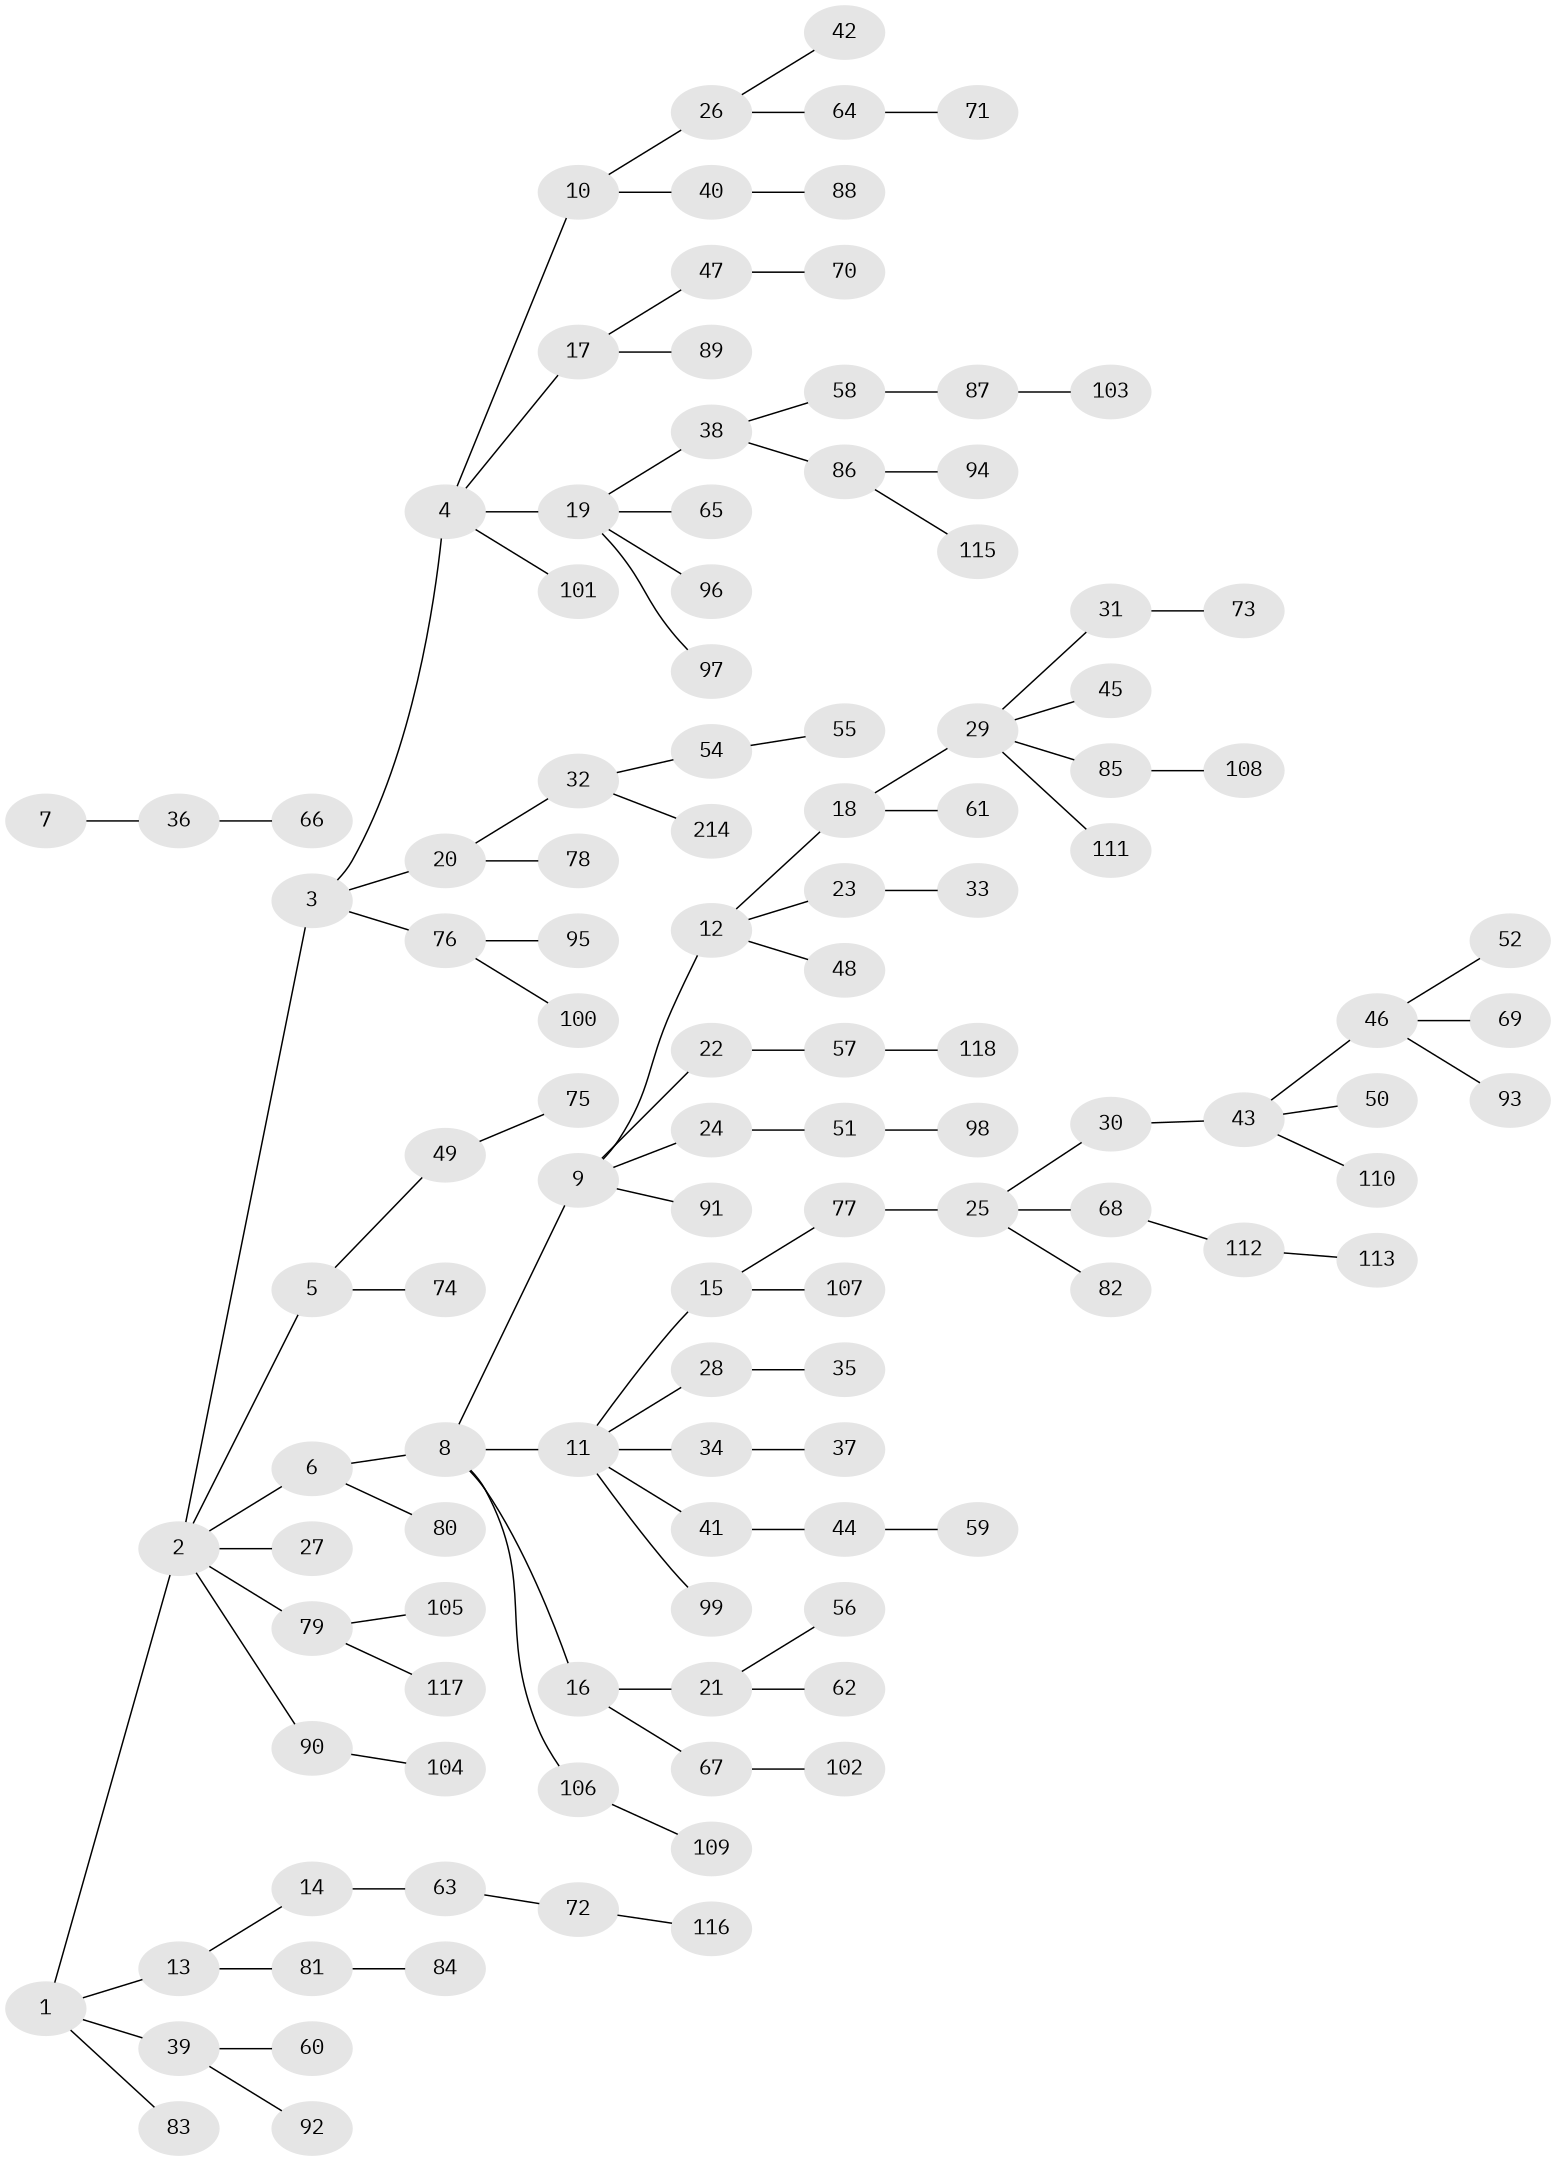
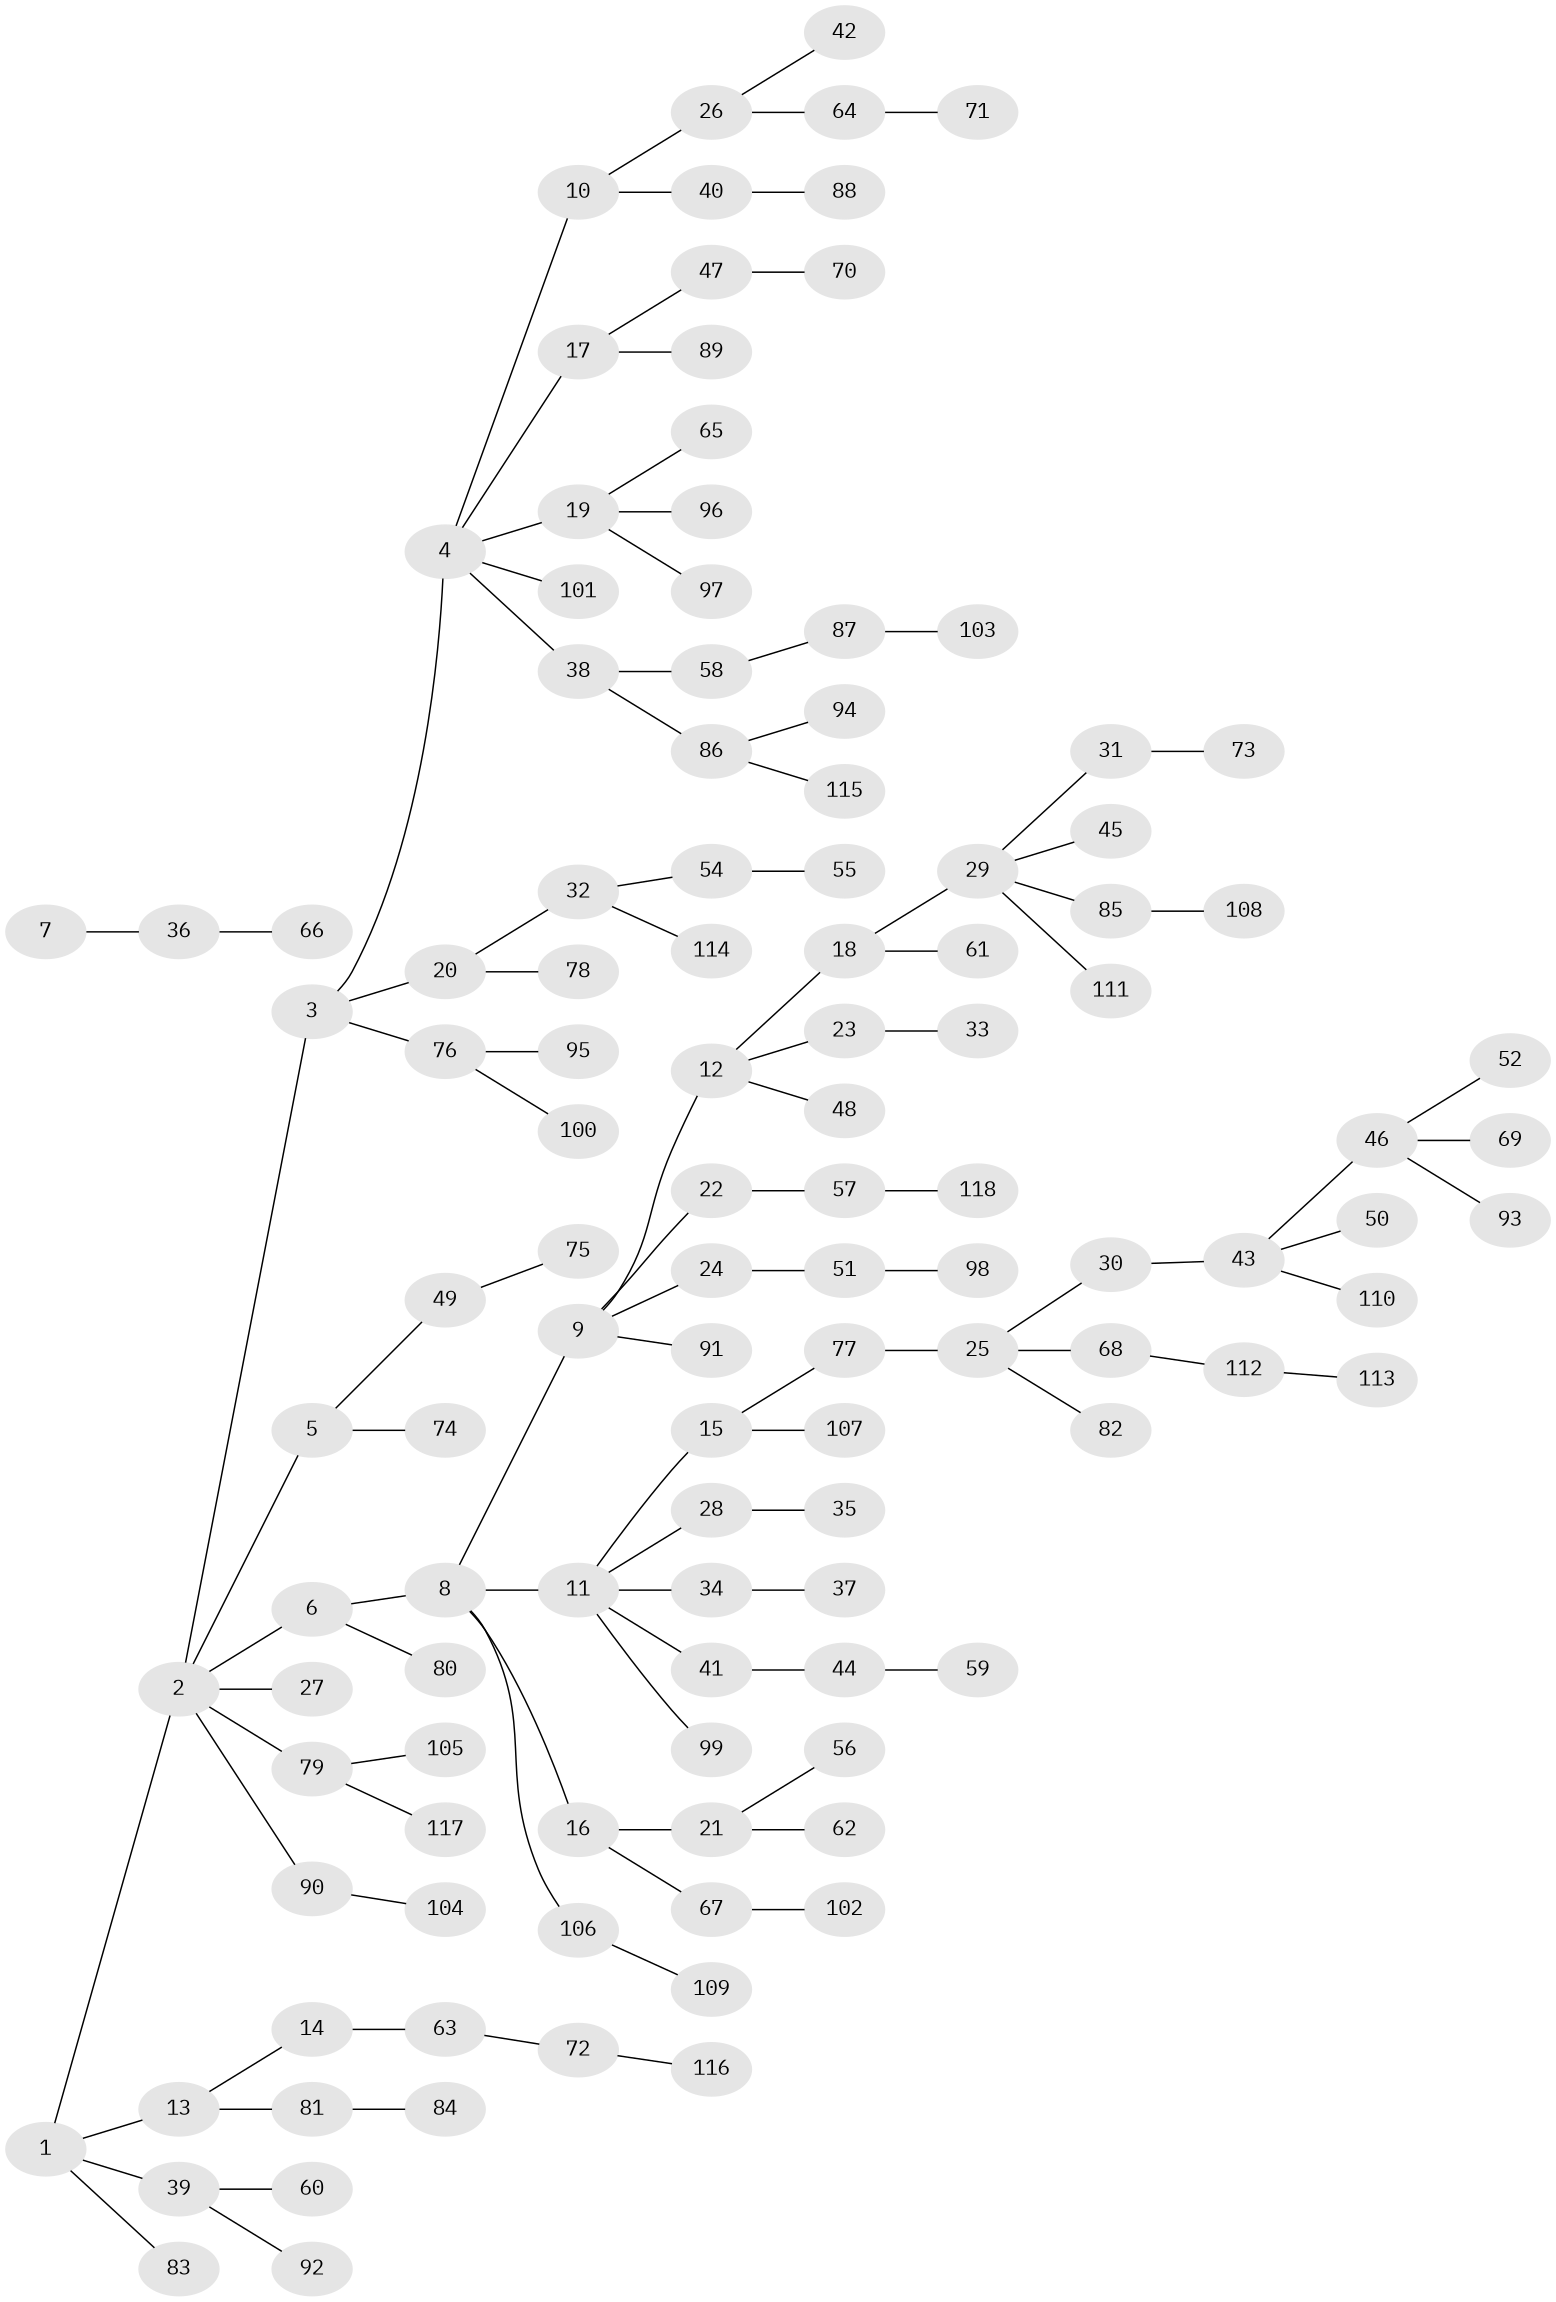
(645, 472) -> (512, 612)
(711, 831) -> (711, 951)
